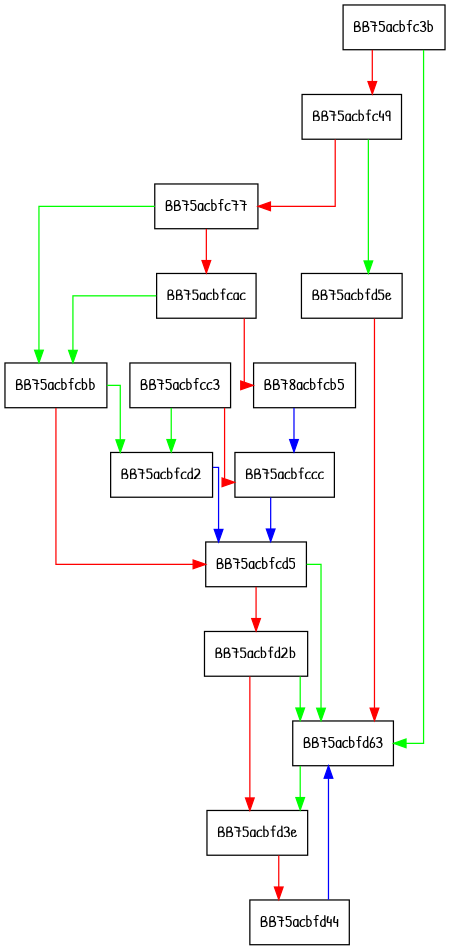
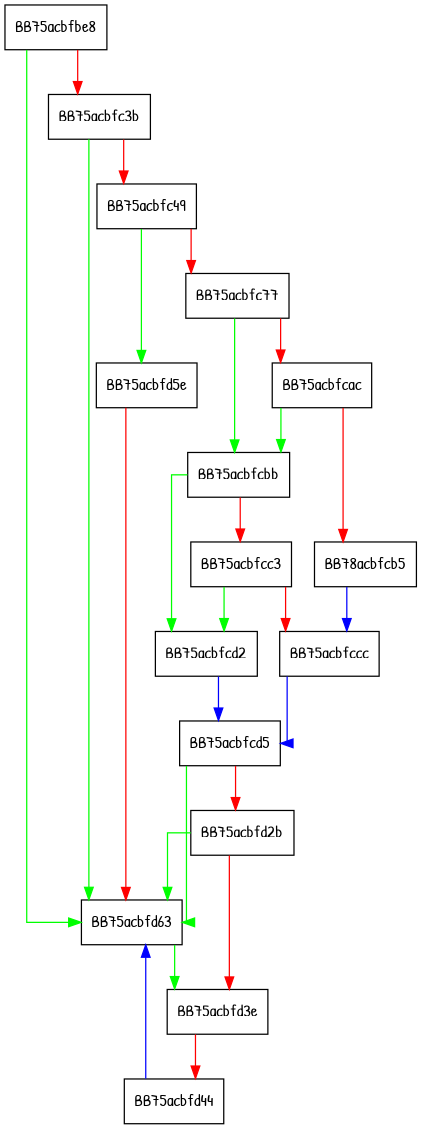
none -> (56, 27)
(56, 555) -> (240, 513)
